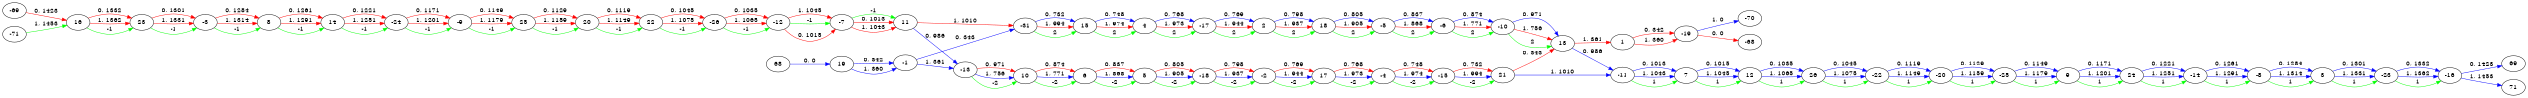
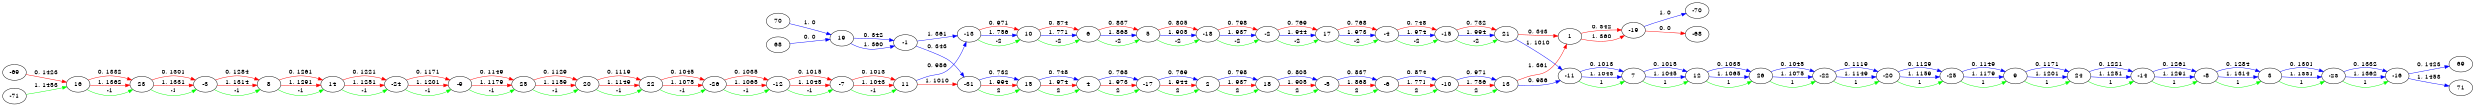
none -> (778, 21)
(1532, 62) -> (1536, 35)
